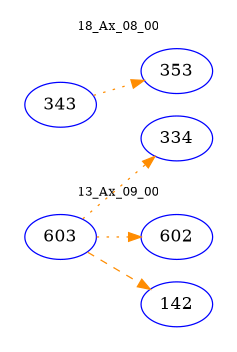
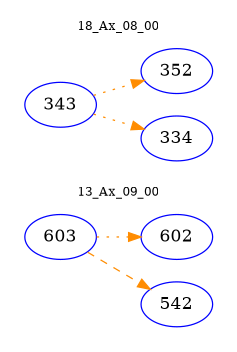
(177, 71) -> (177, 71)
(114, 192) -> (113, 120)
(177, 304) -> (177, 304)
